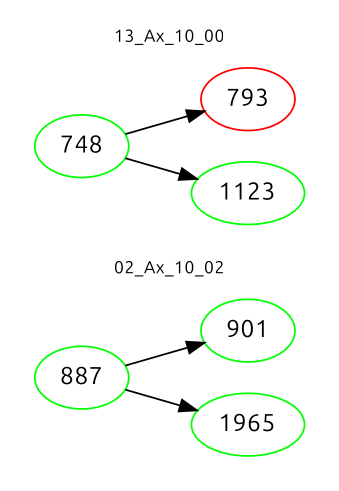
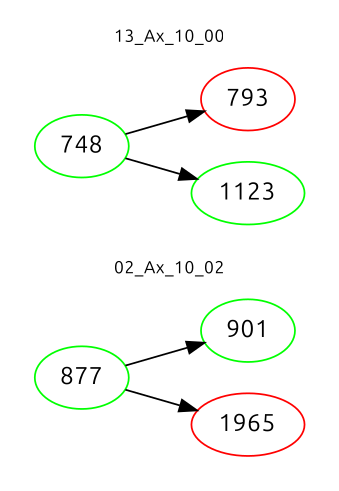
(82, 378) -> (82, 378)
(248, 425) -> (248, 425)
